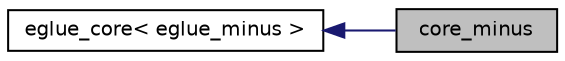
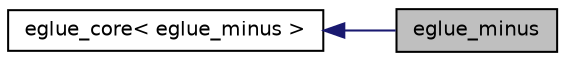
(477, 30) -> (477, 30)
